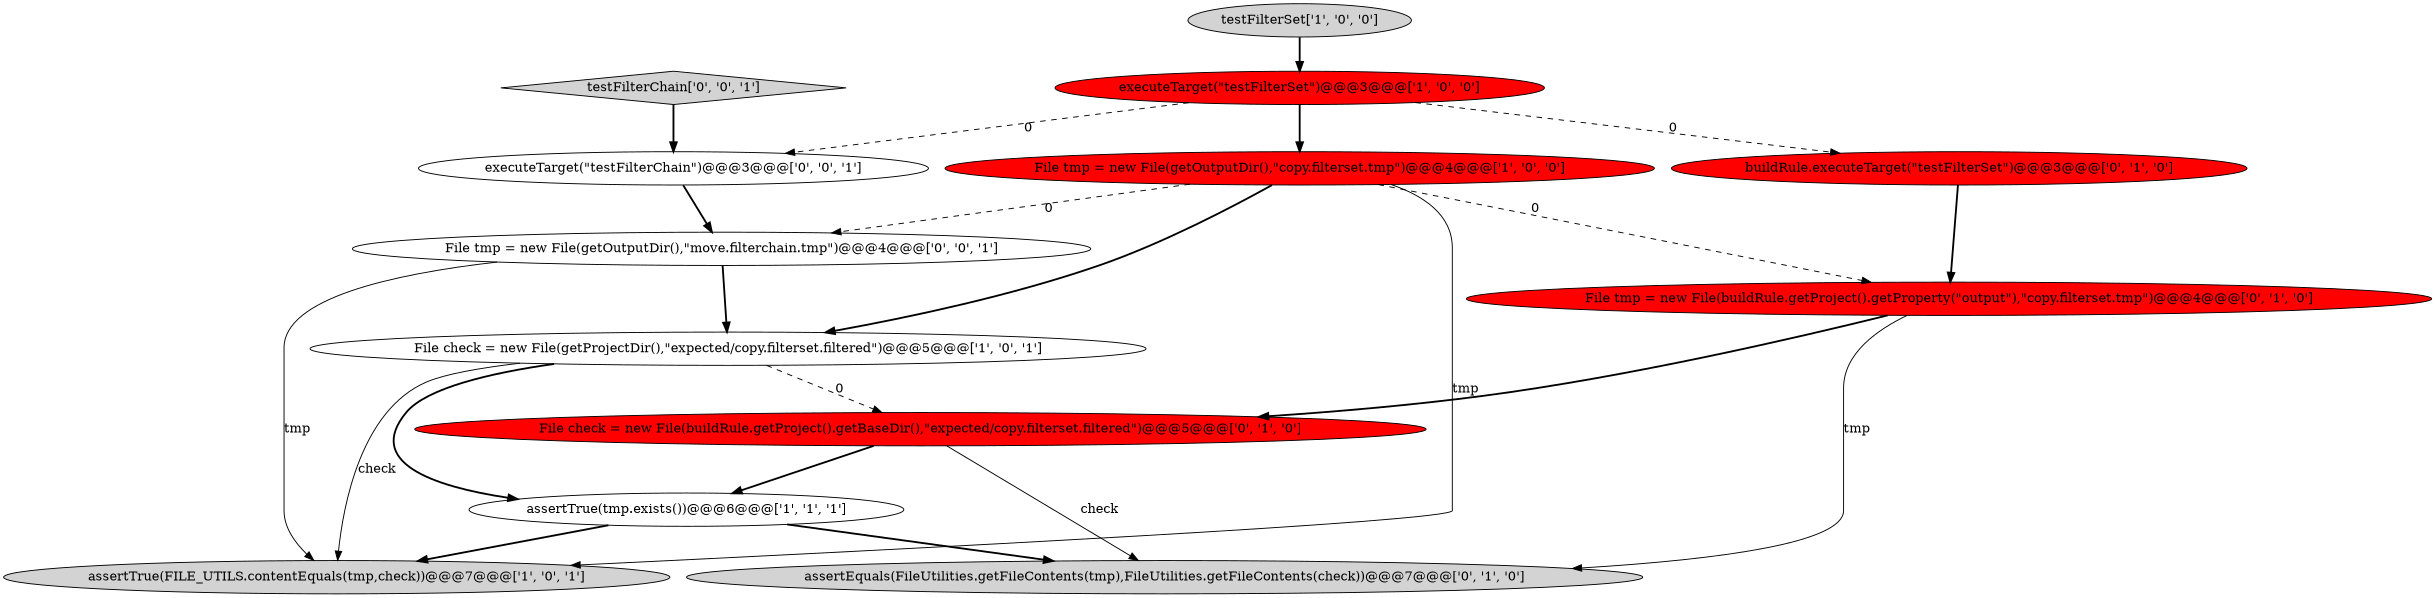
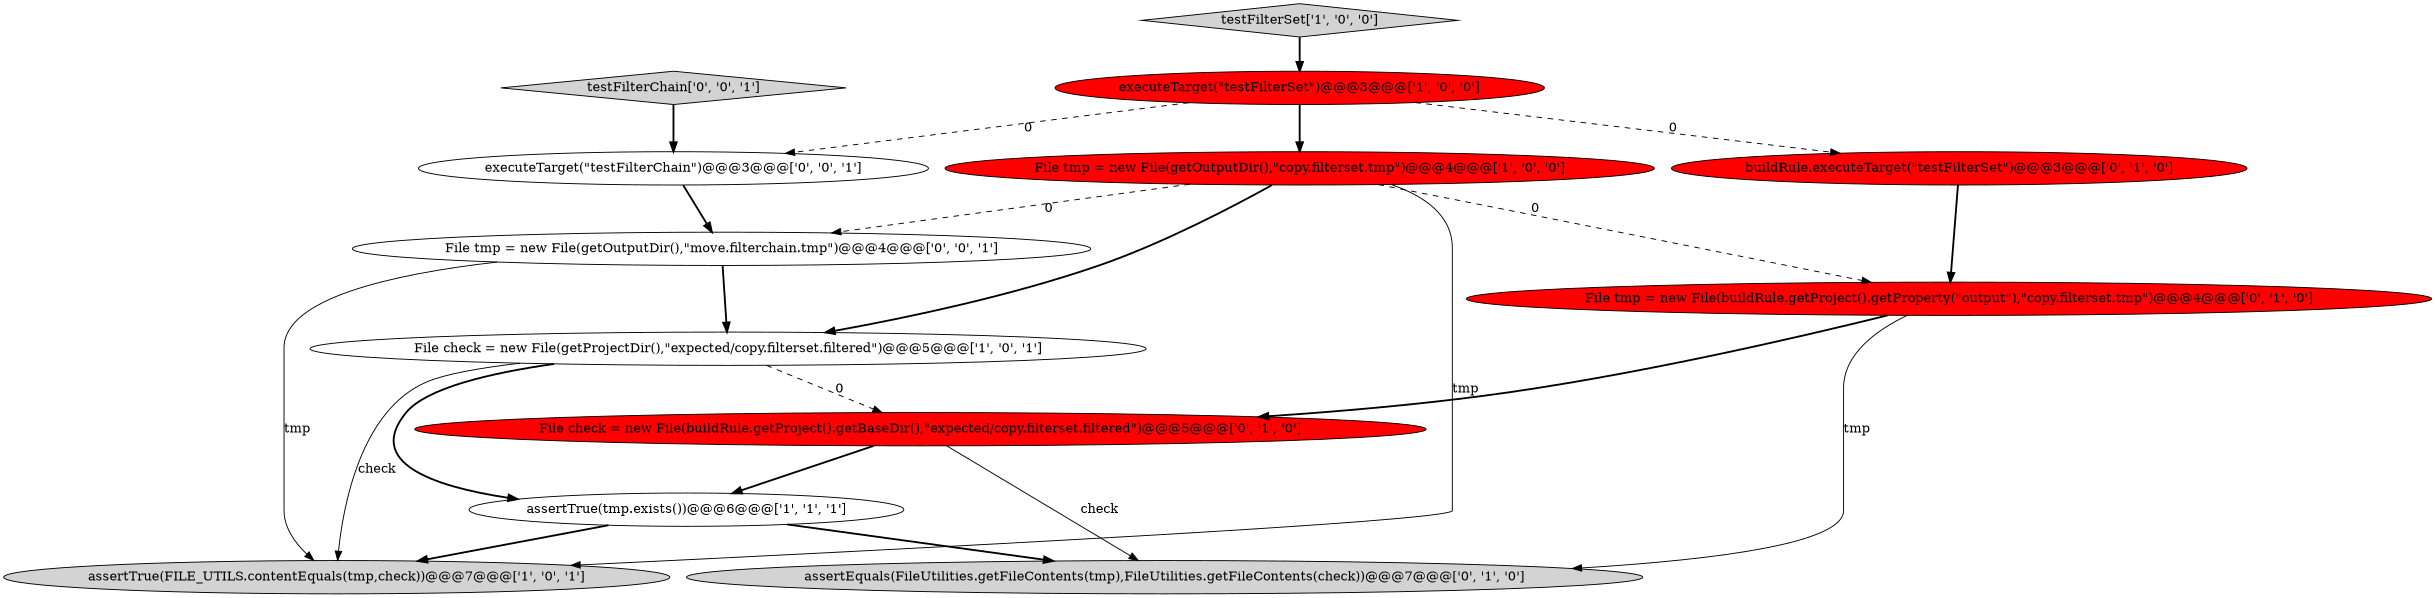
(1300, 20) -> (1300, 20)
